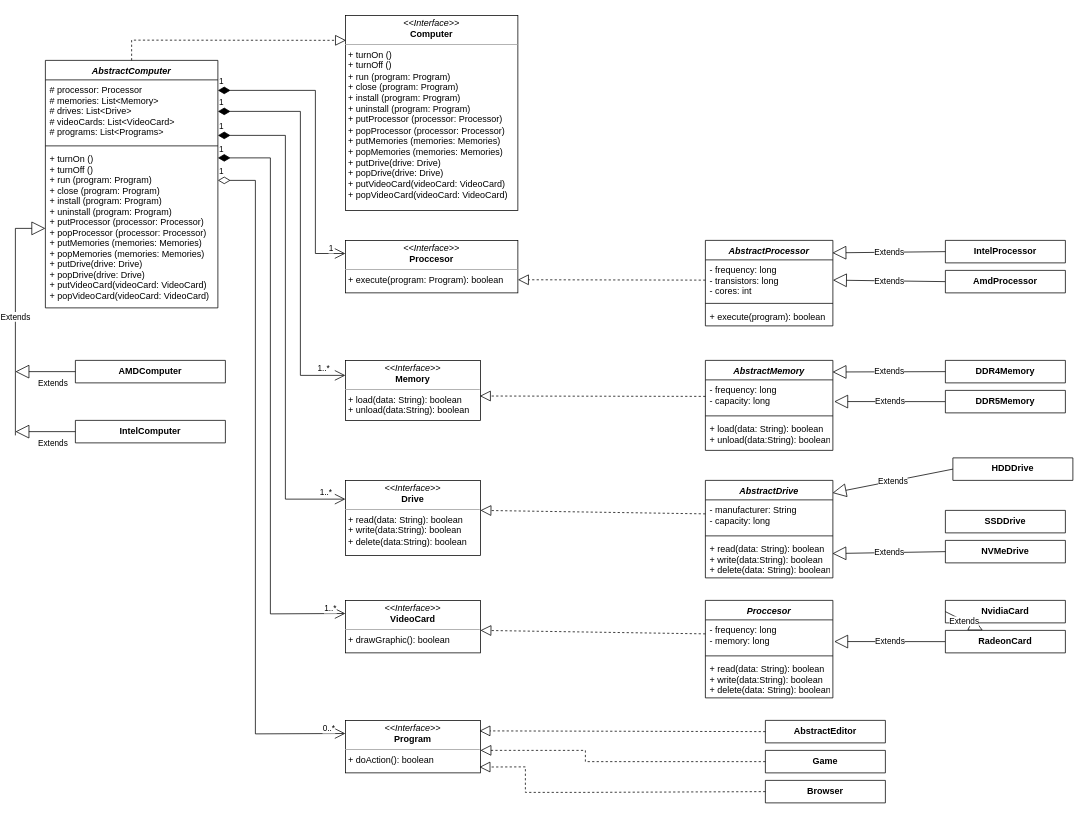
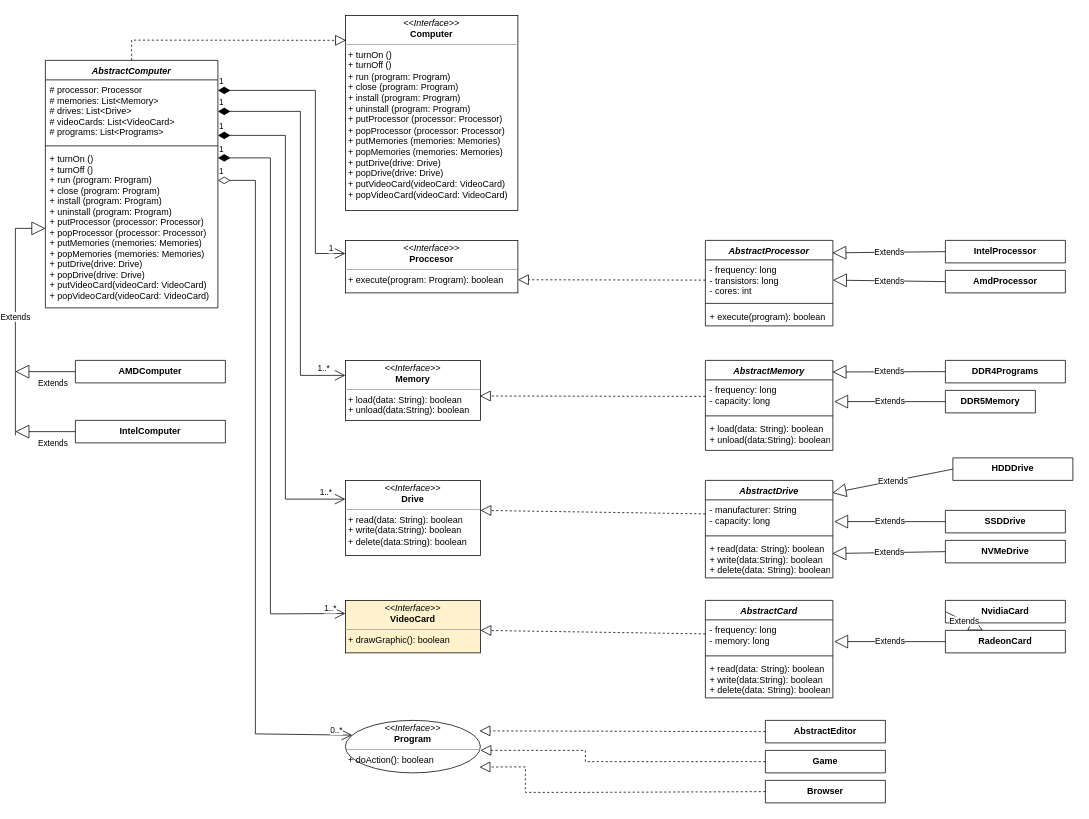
(1005, 371) -> (1005, 371)
(1005, 402) -> (990, 402)
none -> (897, 522)
(769, 611) -> (769, 611)
(413, 627) -> (413, 627)
(413, 747) -> (413, 747)
